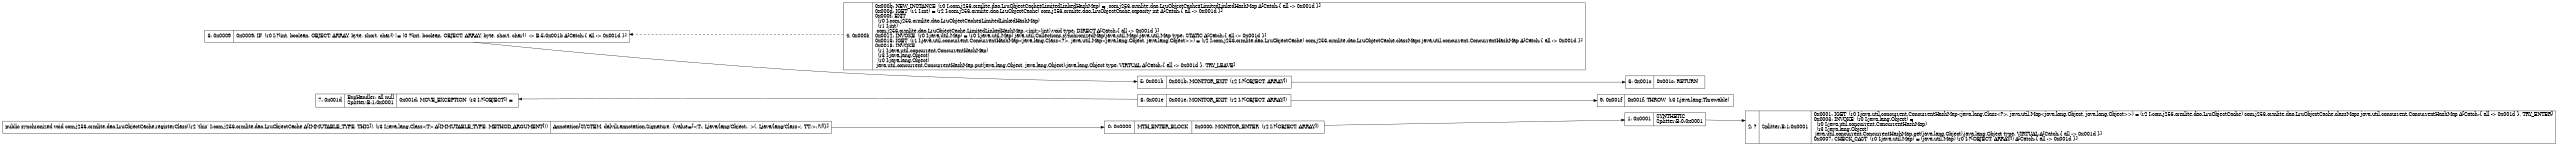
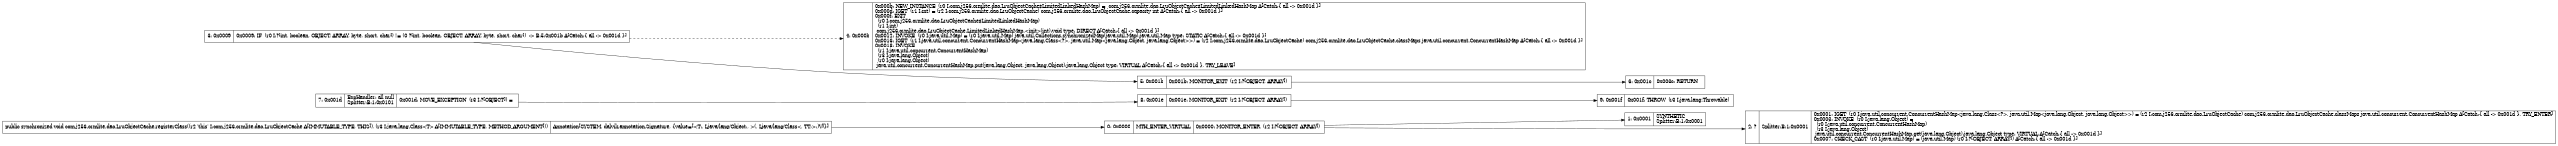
(738, 34) -> (735, 39)
(1679, 82) -> (1679, 82)
(830, 98) -> (826, 103)
(371, 103) -> (371, 103)
(1724, 120) -> (1533, 129)
(1680, 122) -> (1680, 122)
(1163, 127) -> (1163, 127)
